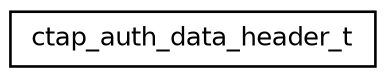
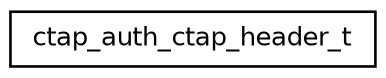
(193, 39) -> (193, 39)
